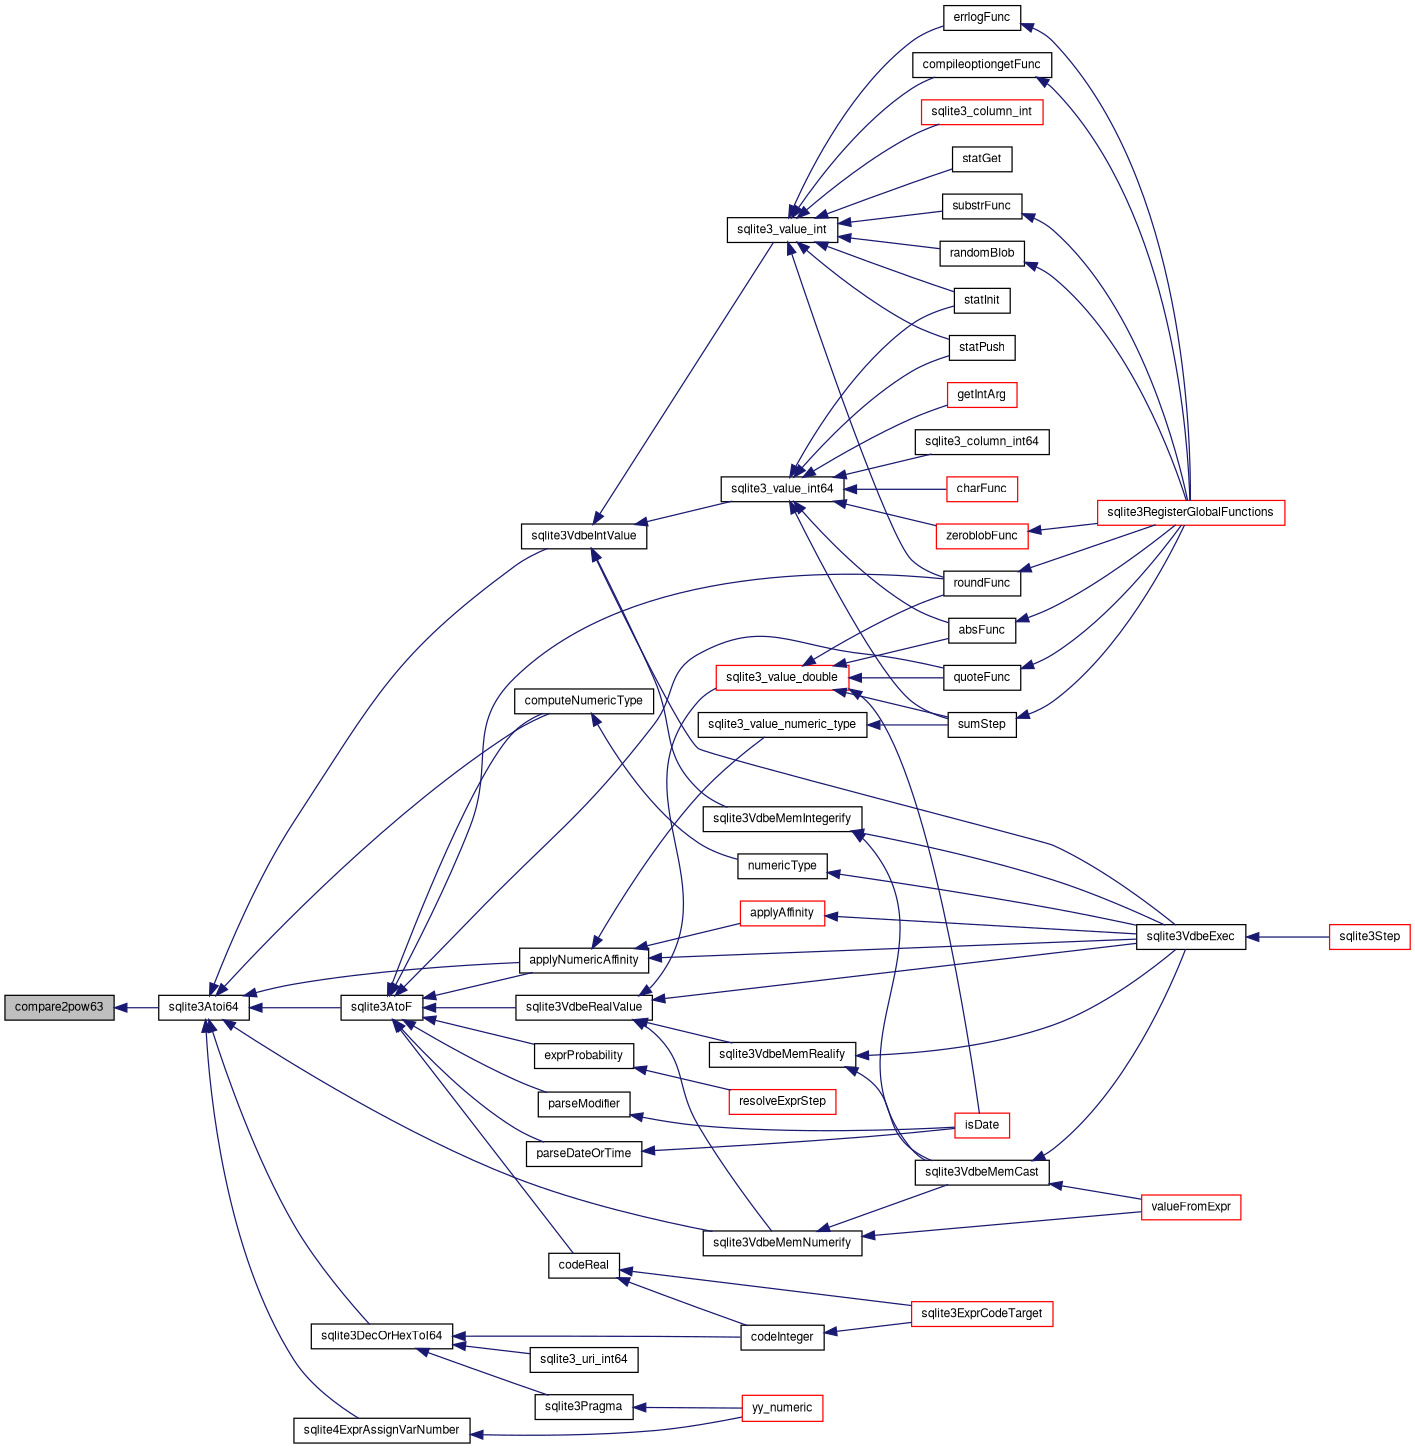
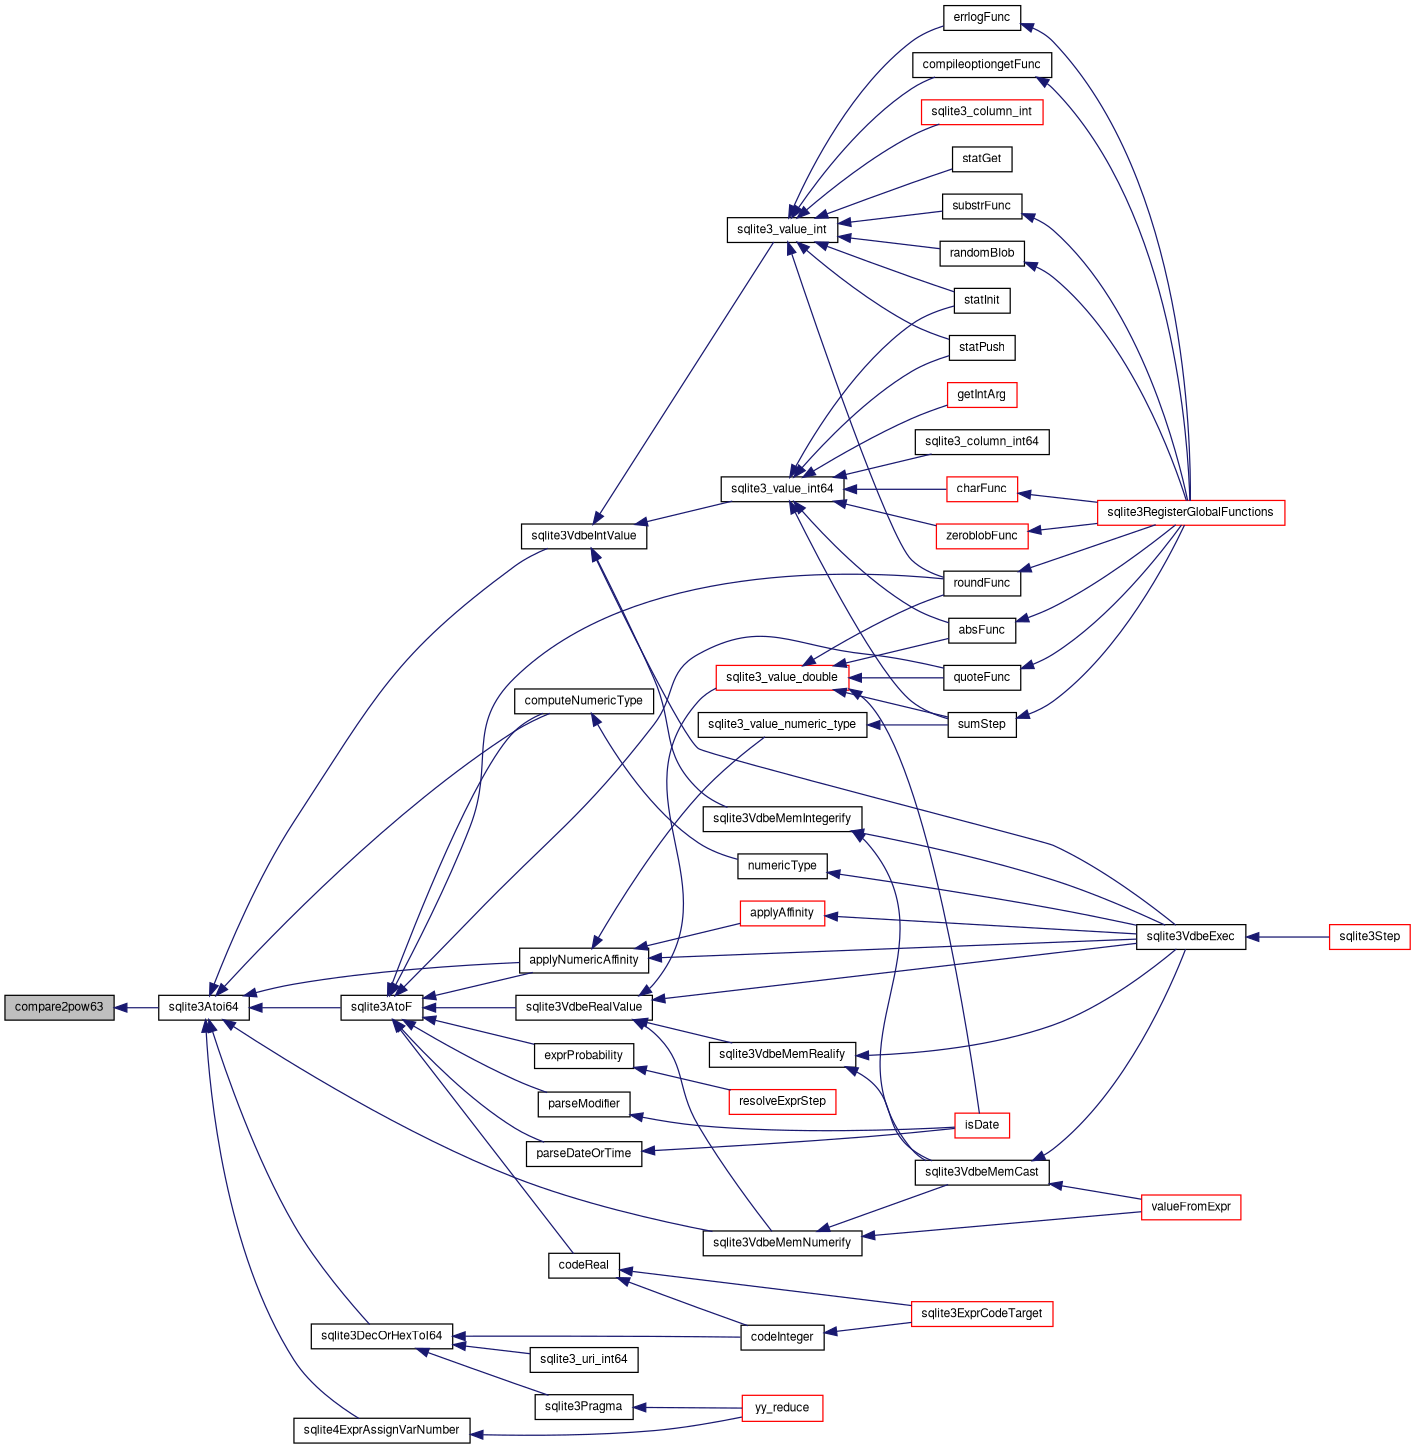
none -> (1064, 498)
(783, 1408) -> (783, 1408)
